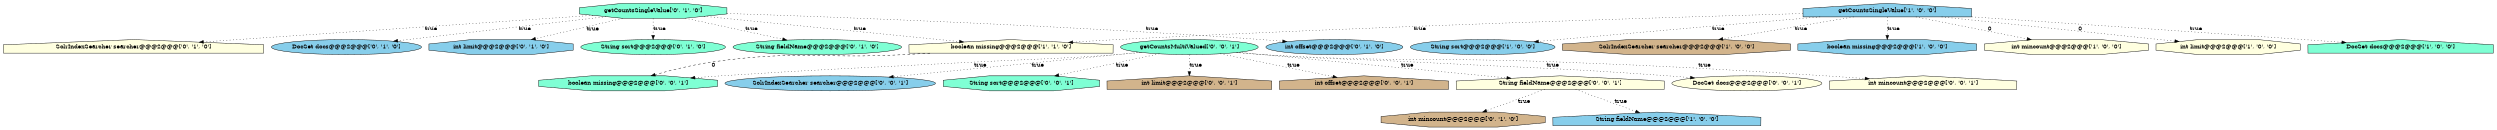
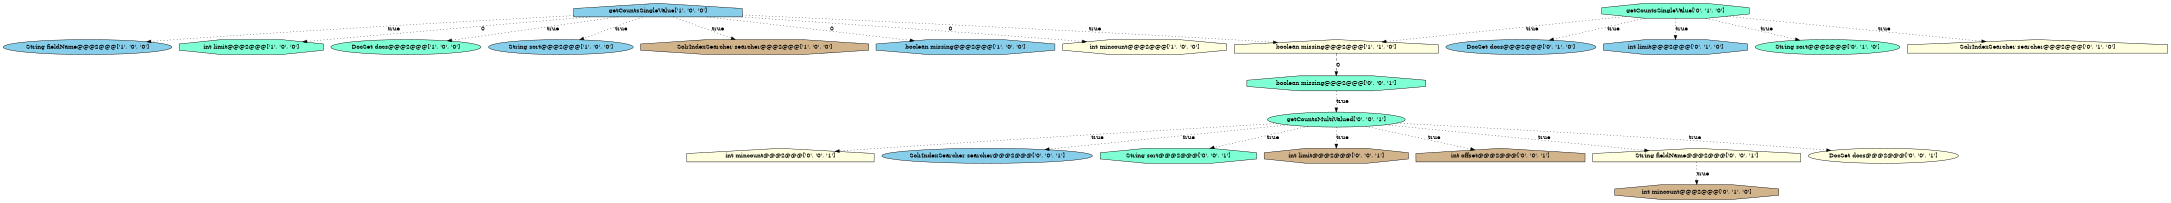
(1894, 29) -> (832, 29)
(817, 47) -> none
(1334, 47) -> none
(2228, 47) -> (251, 47)
(2401, 47) -> (406, 47)
(918, 65) -> (1336, 99)
(1189, 83) -> (1336, 156)
(1606, 100) -> (362, 28)
(1657, 120) -> (88, 47)
